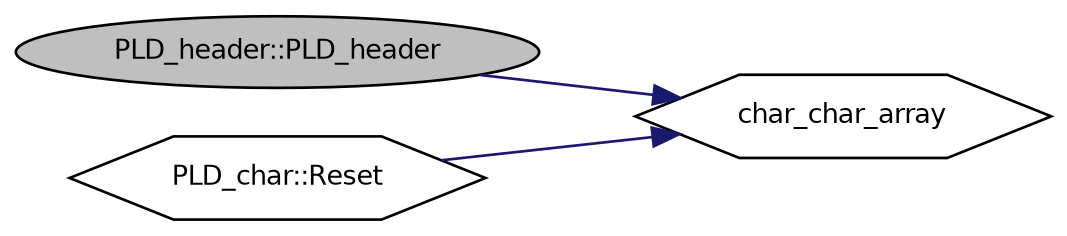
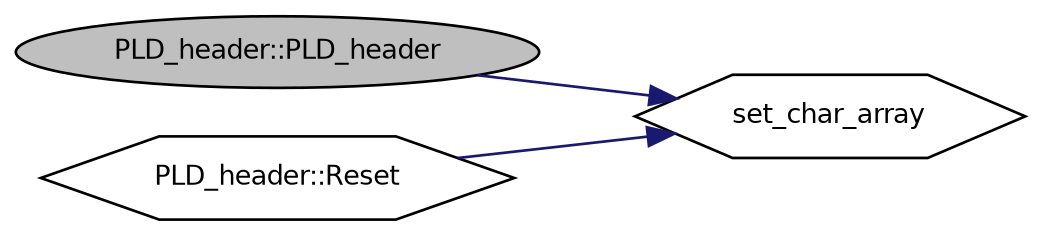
(843, 116) -> (830, 116)
(278, 178) -> (278, 178)
